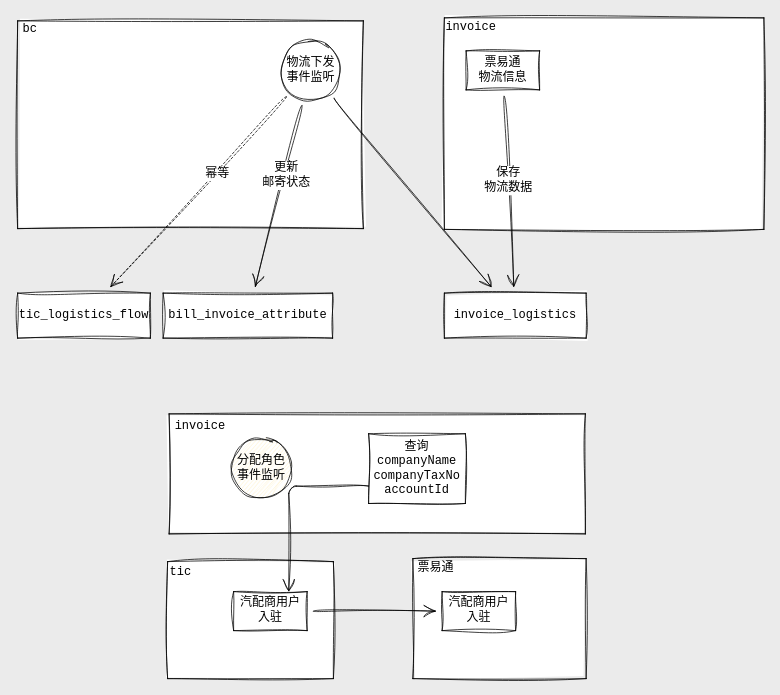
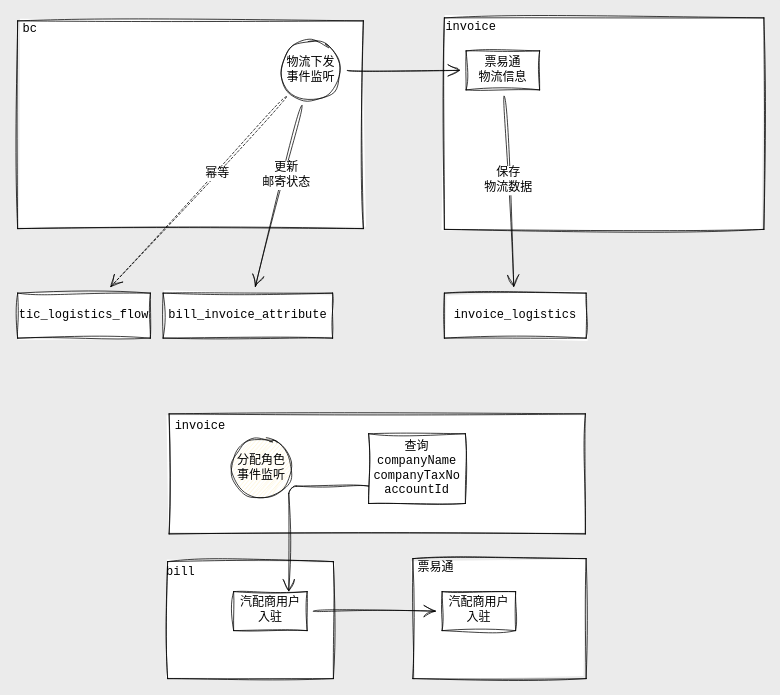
(428, 210) -> (403, 70)
(181, 572) -> (181, 572)
